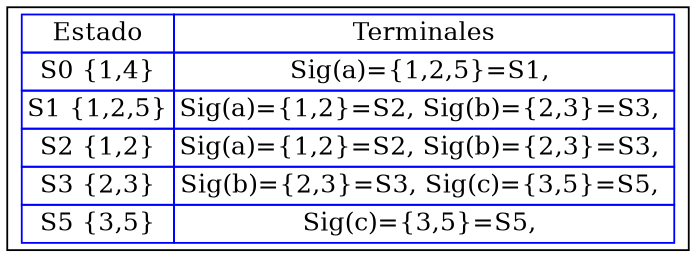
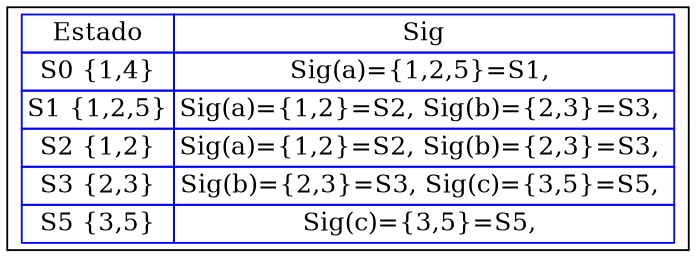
(424, 33) -> (424, 33)
